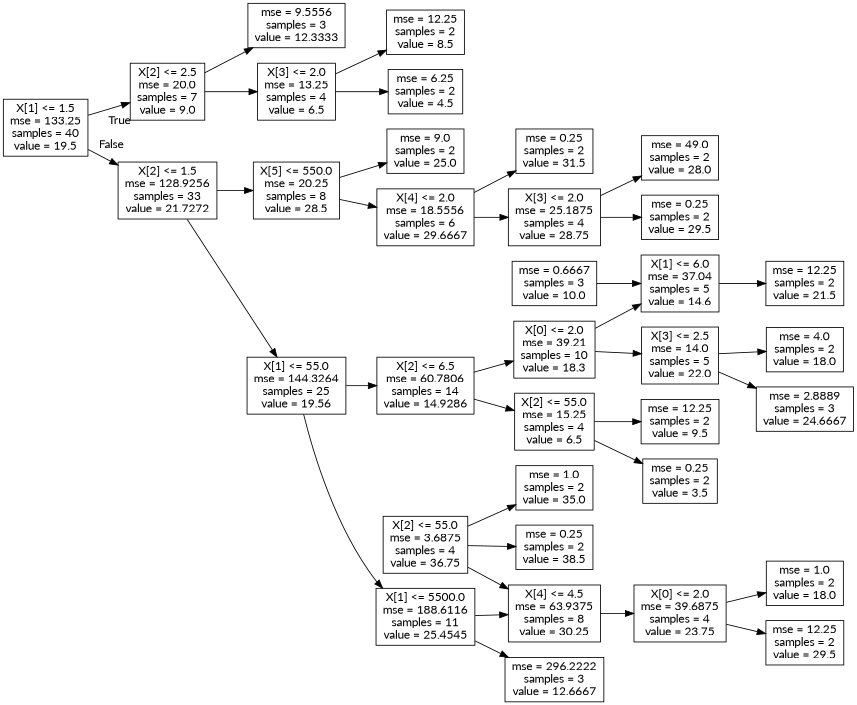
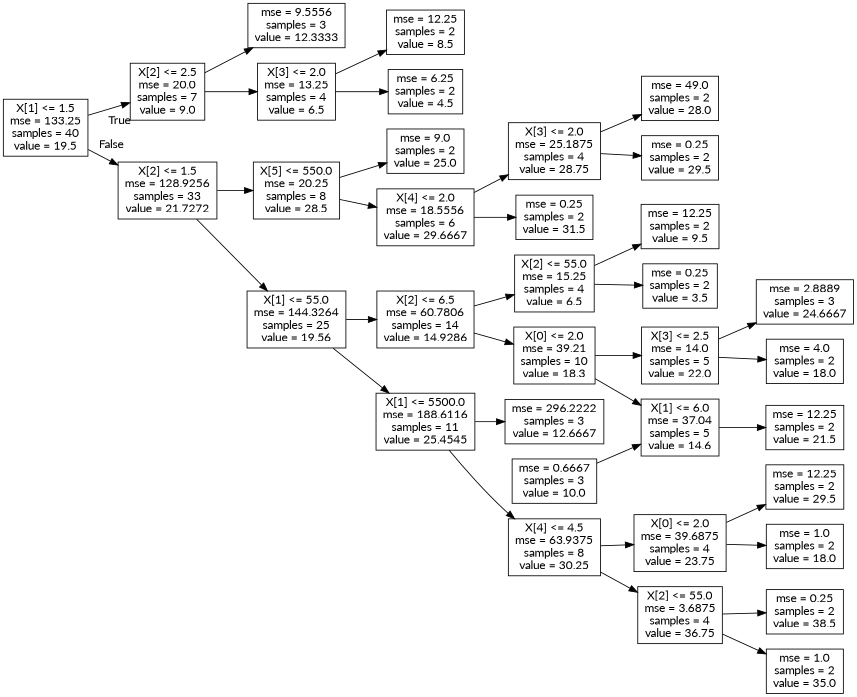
(484, 576) -> (615, 580)
